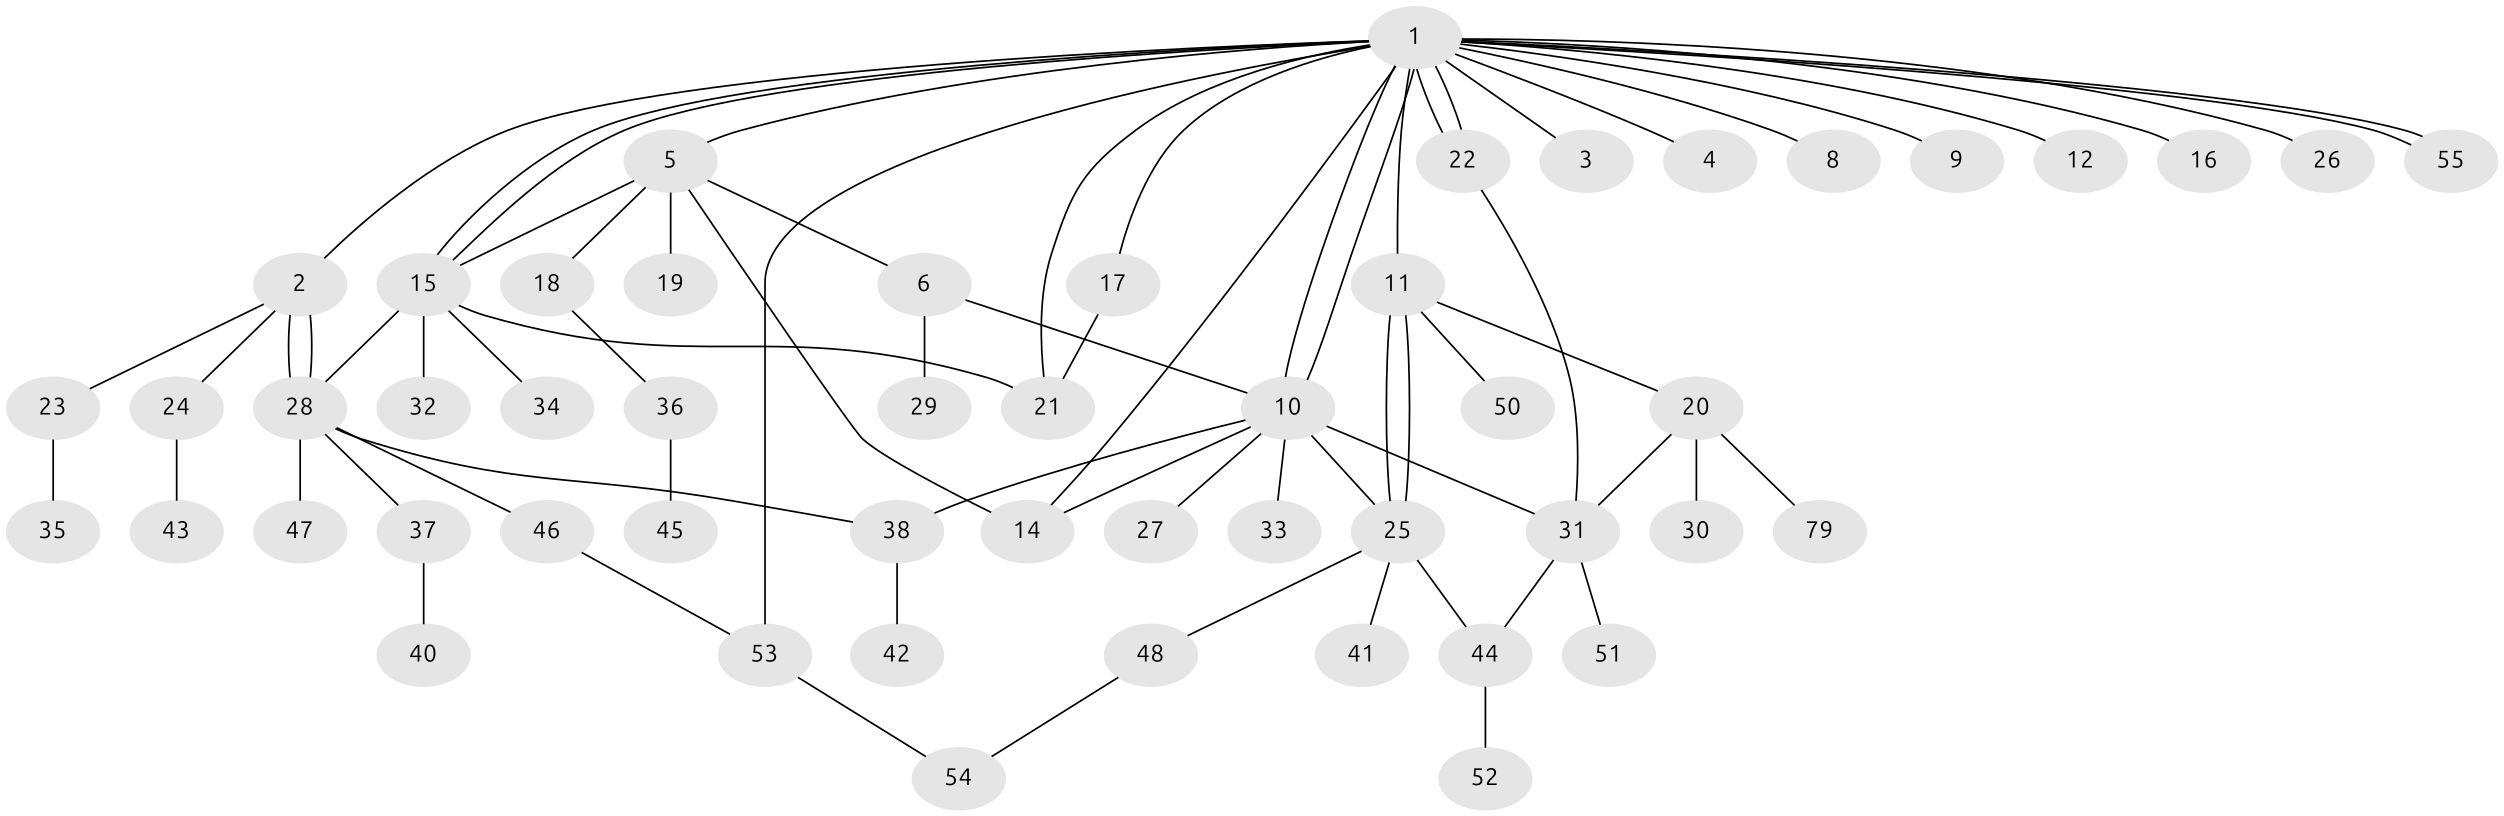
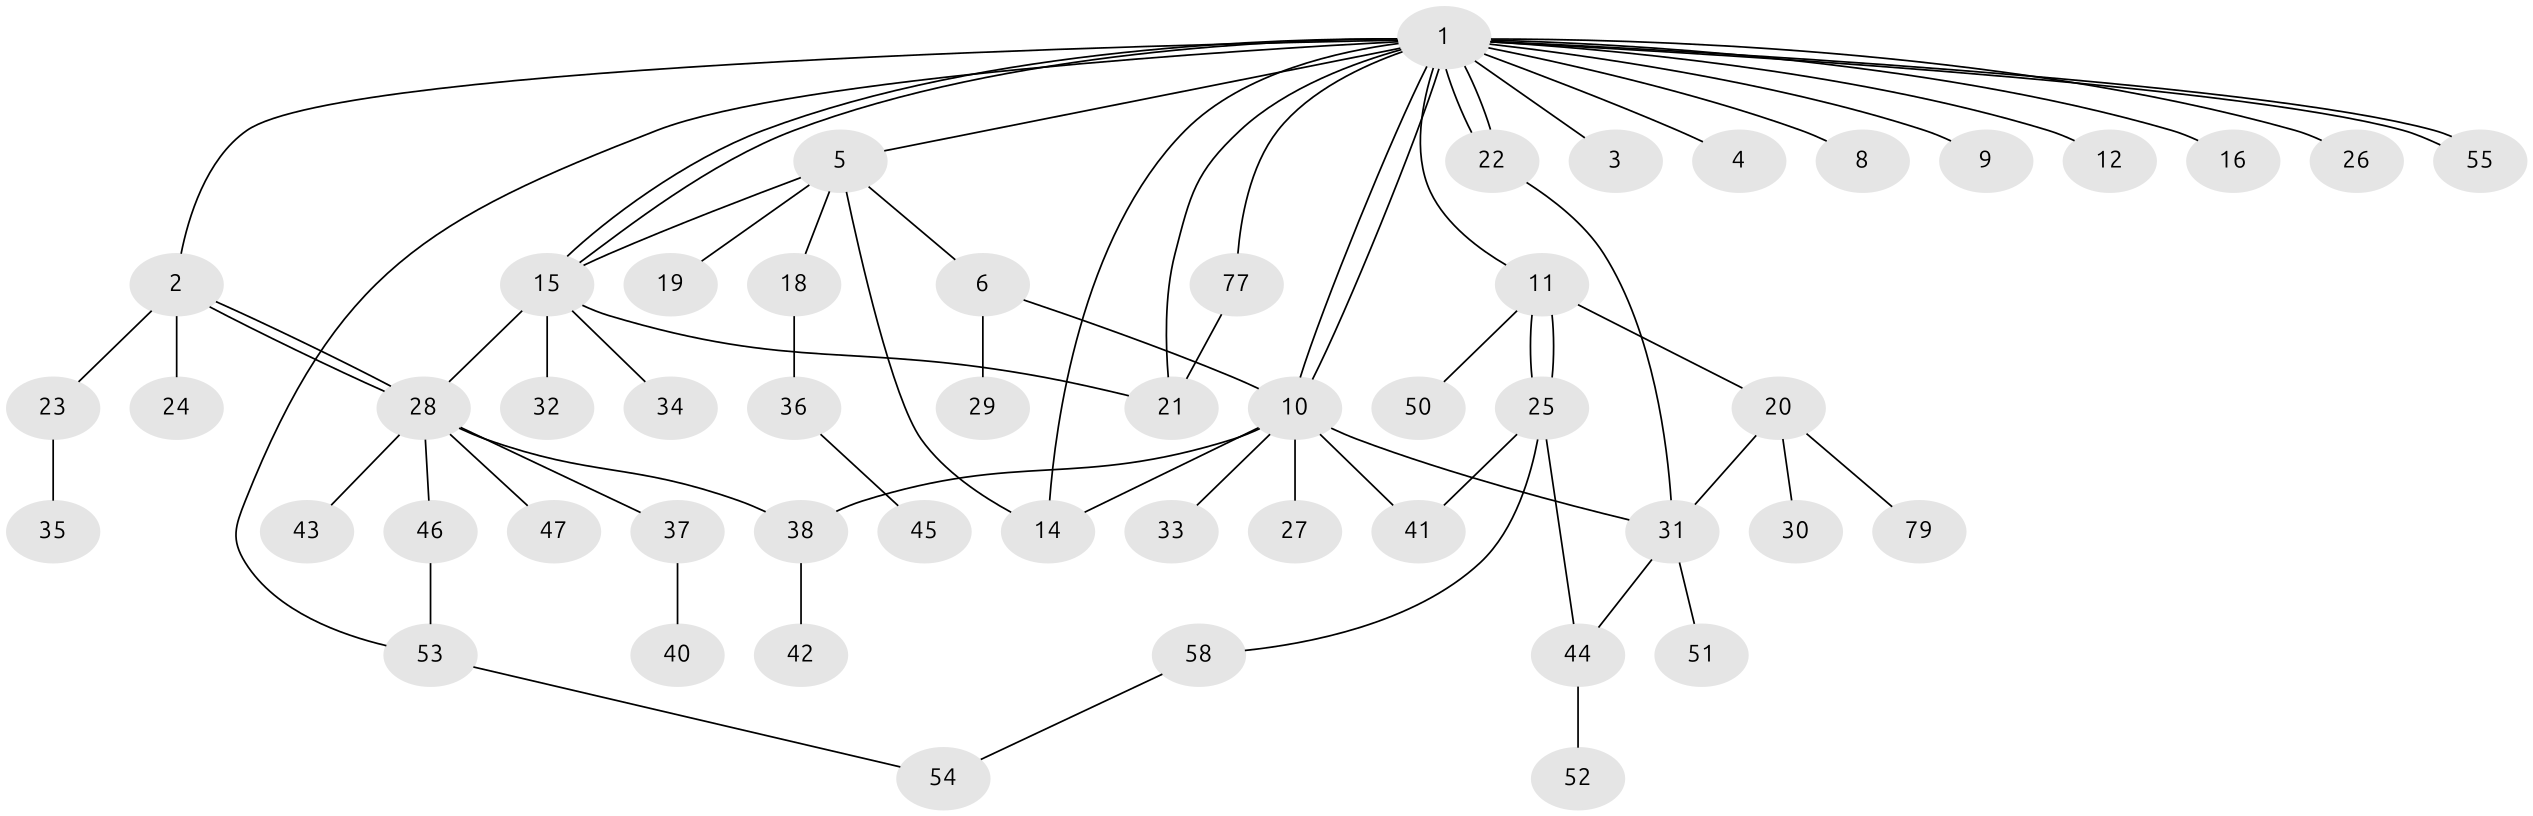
(1113, 285) -> (1237, 285)
(177, 470) -> (365, 470)
(1343, 470) -> (1357, 470)
(1151, 655) -> (1199, 655)
